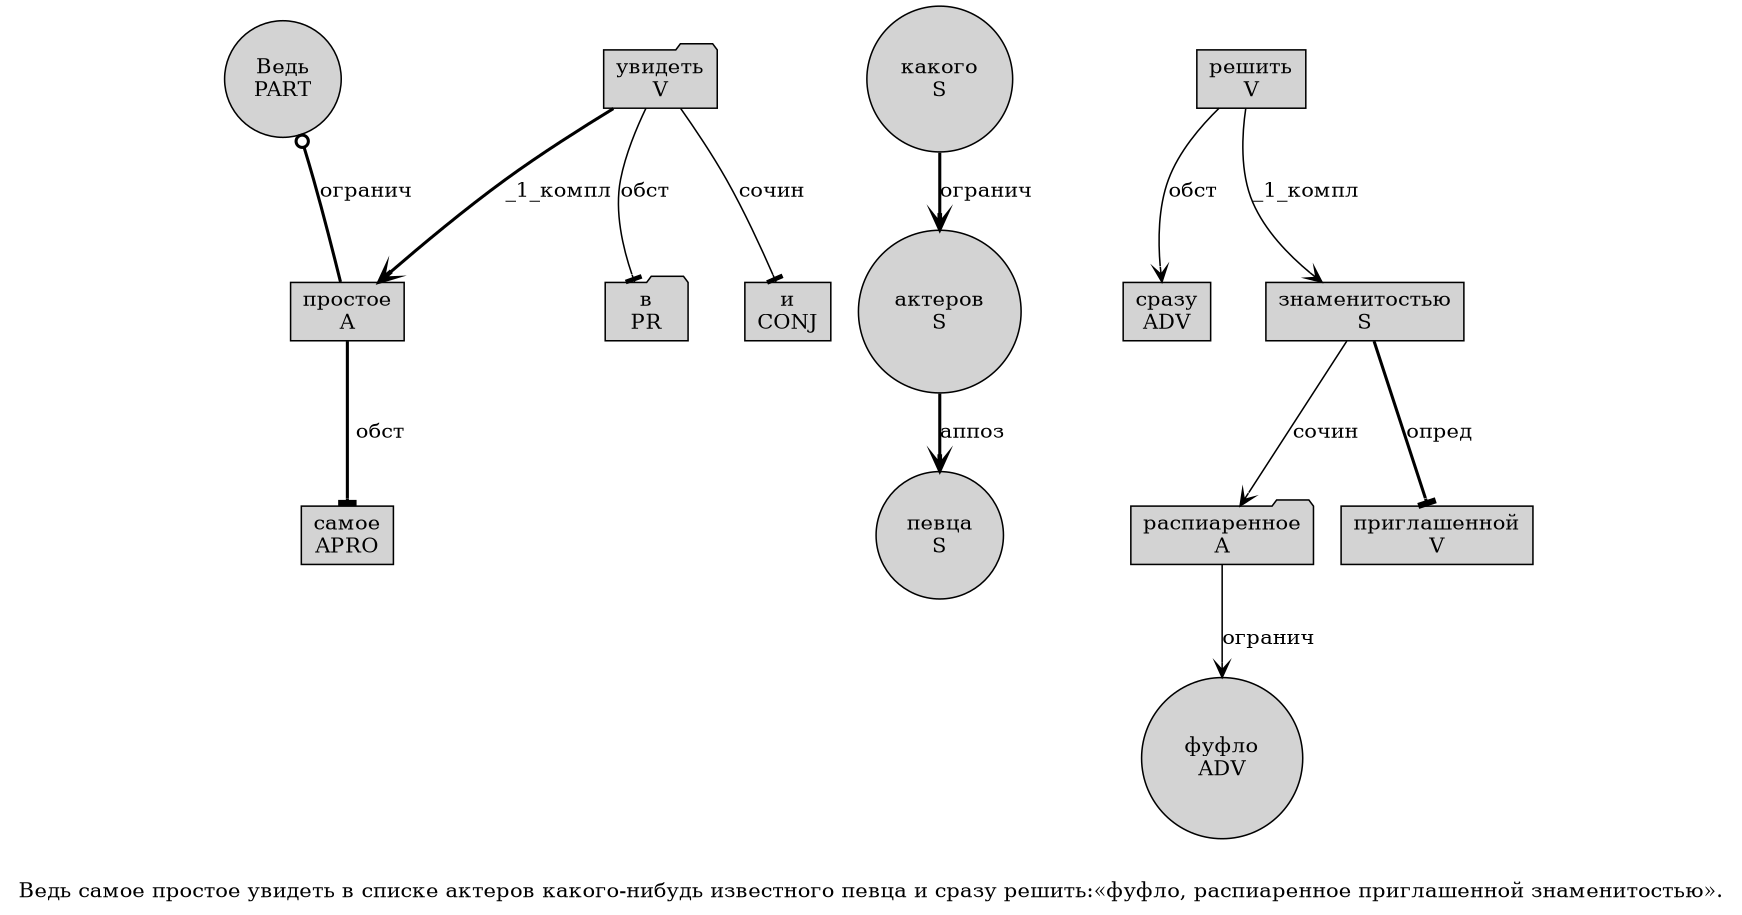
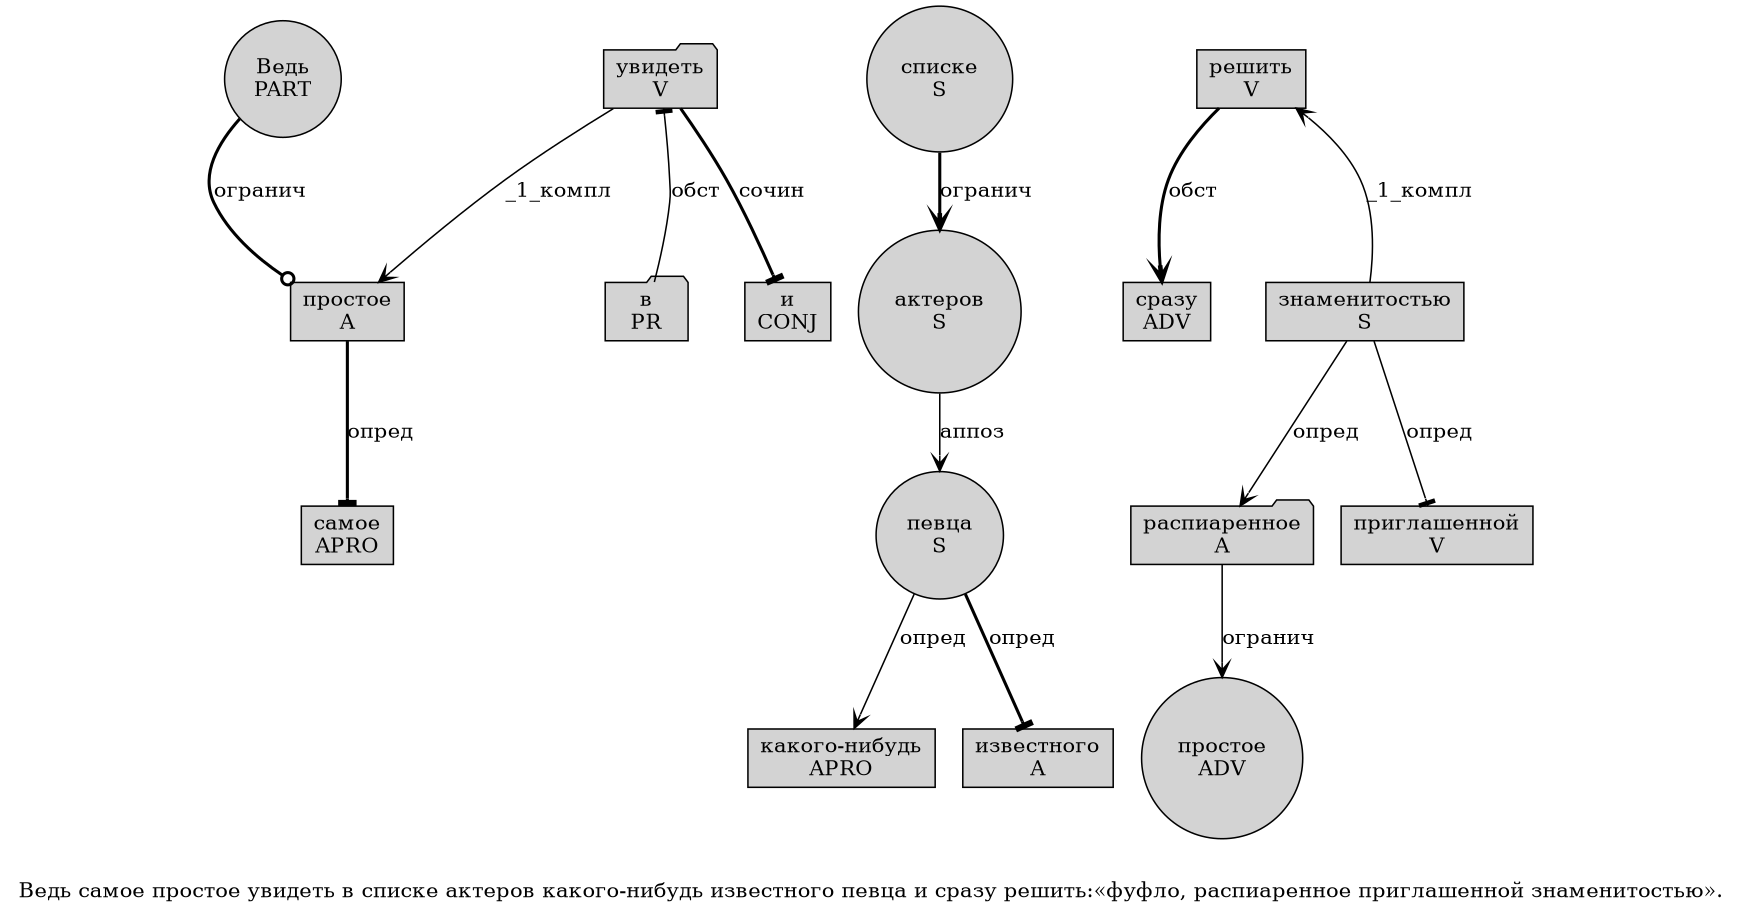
(940, 79) -> (940, 79)
(1169, 179) -> (1169, 179)
(498, 185) -> (498, 185)
(732, 189) -> (732, 189)
(619, 190) -> (670, 200)
(1252, 201) -> (1364, 190)
(323, 215) -> (216, 206)
(1400, 420) -> (1400, 420)
(940, 424) -> (940, 424)
(380, 432) -> (380, 432)
(1326, 432) -> (1326, 432)
none -> (842, 758)
none -> (1038, 758)
(1222, 758) -> (1222, 758)
